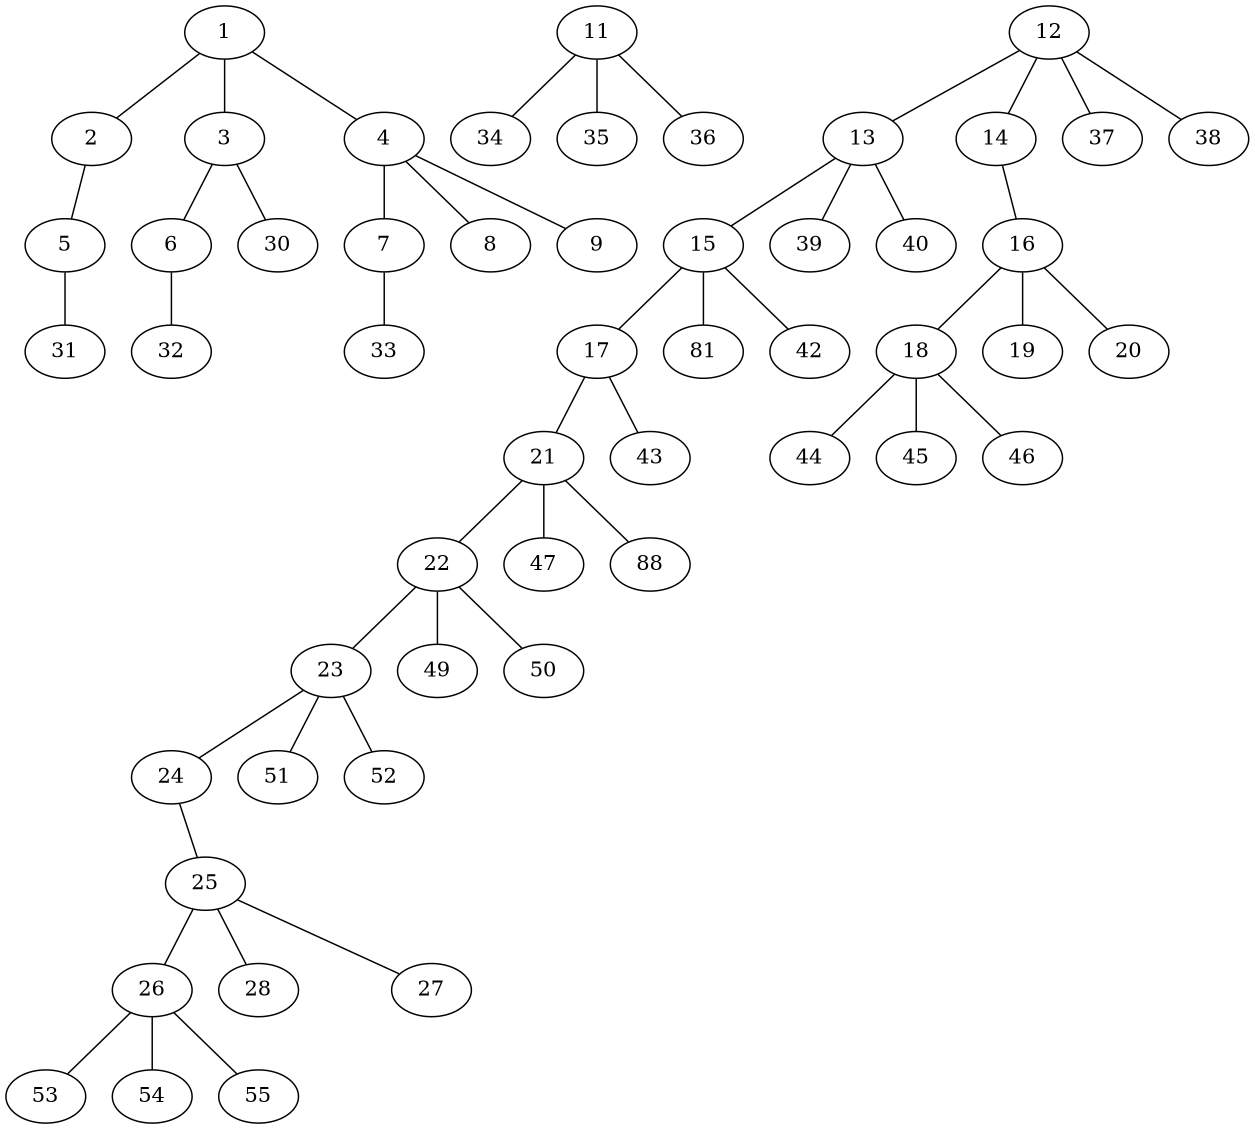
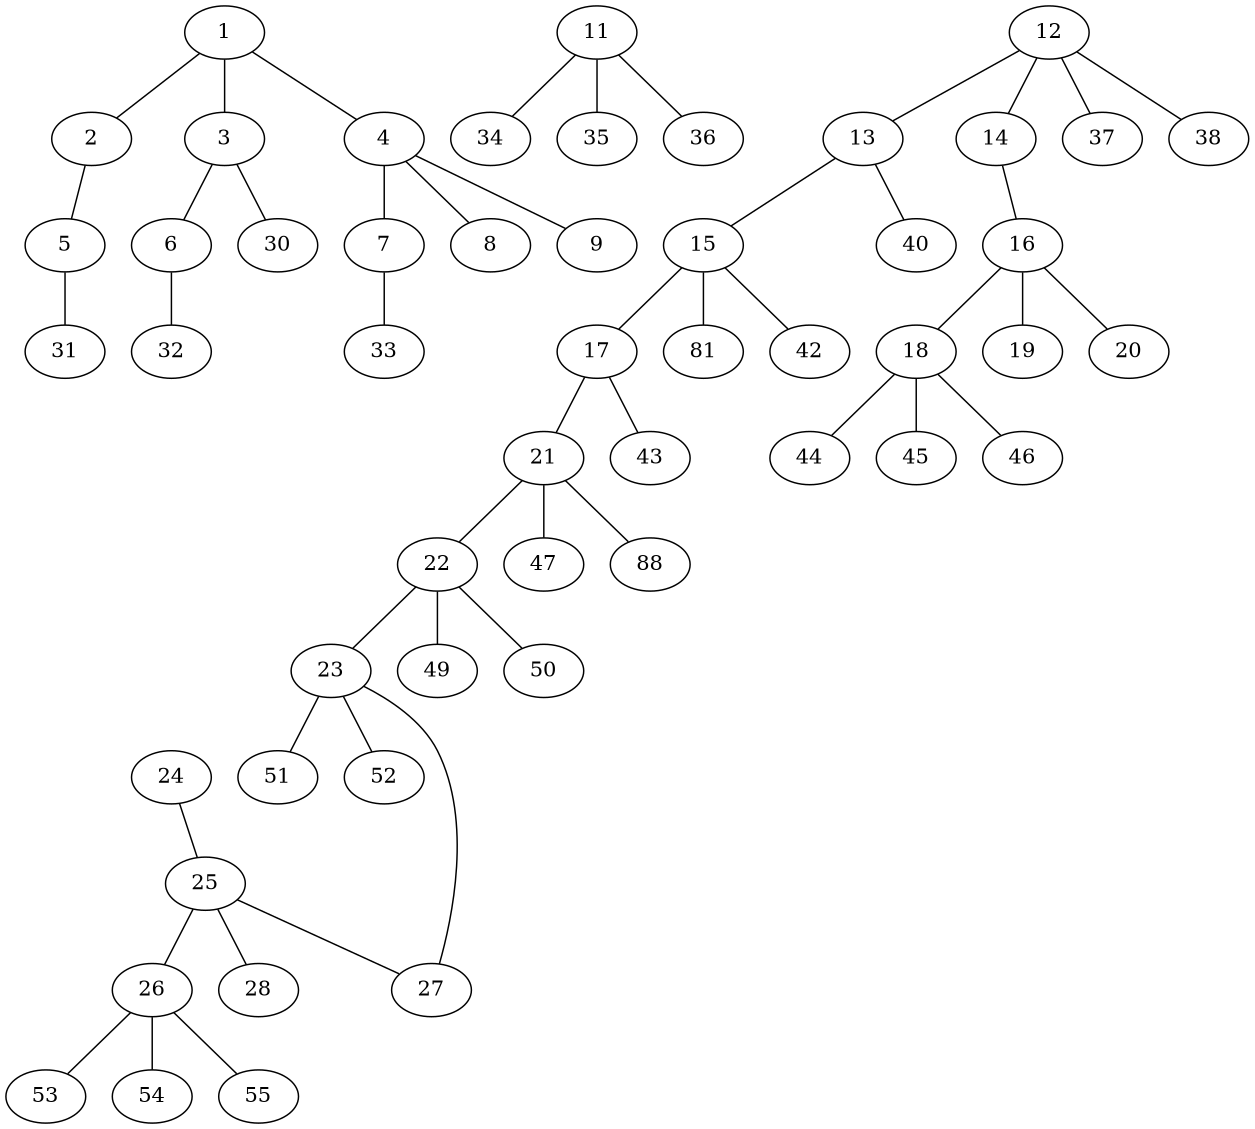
(810, 245) -> none
(251, 724) -> (455, 807)
